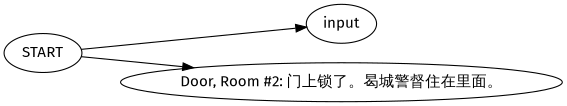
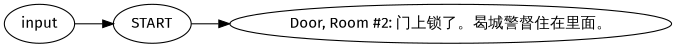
(188, 39) -> (89, 24)
